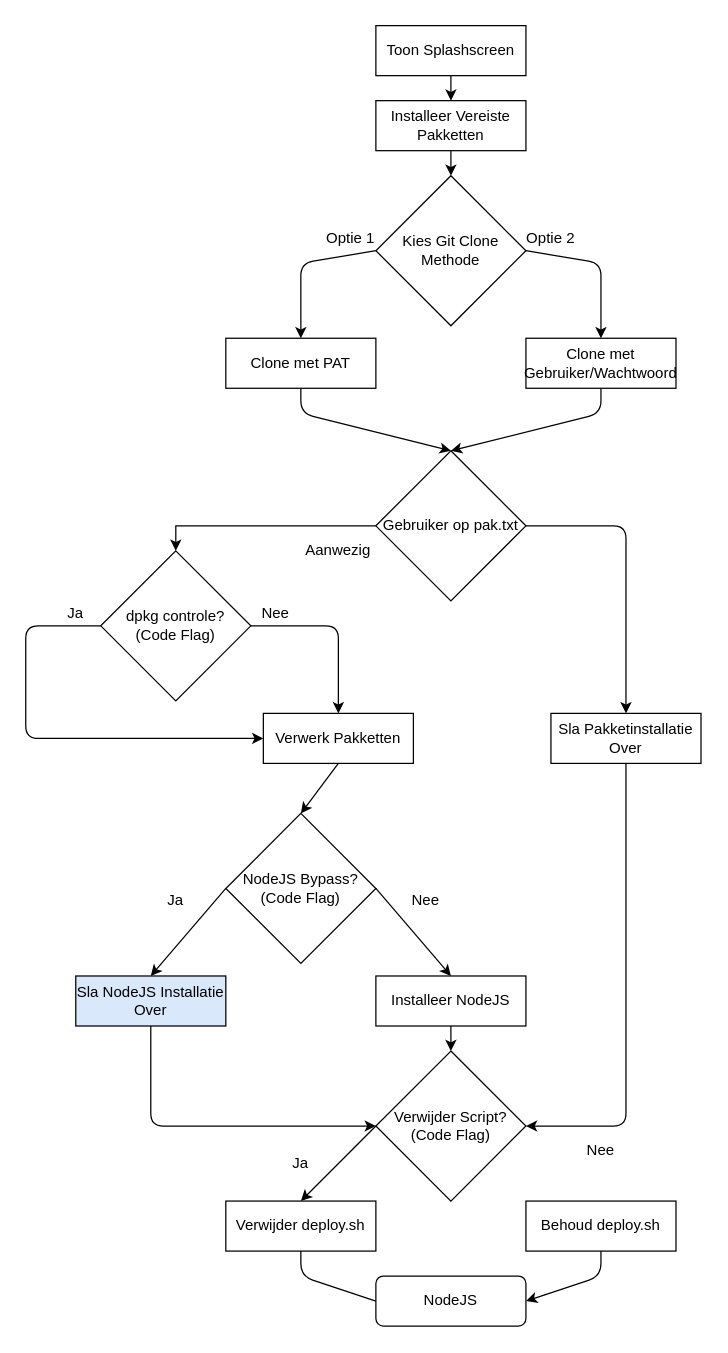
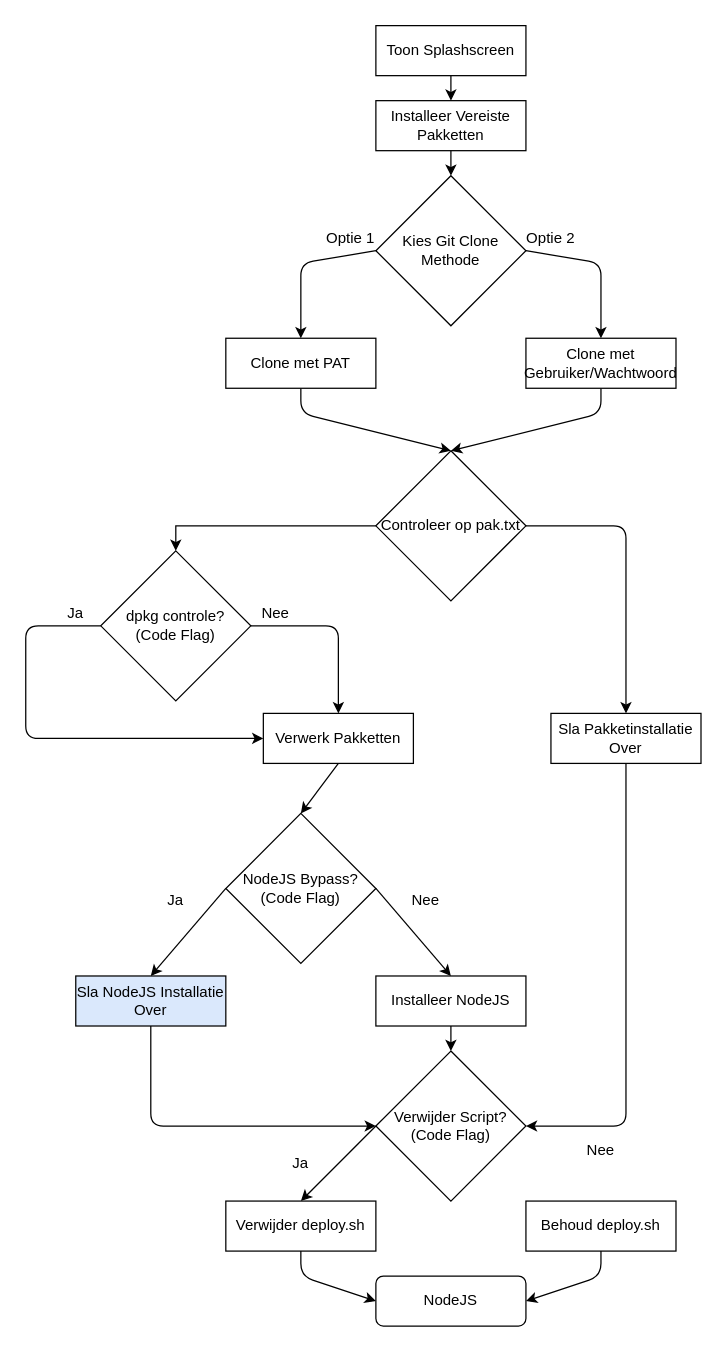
(451, 526) -> (451, 526)
(338, 551) -> none
(370, 1299) -> (366, 1297)
